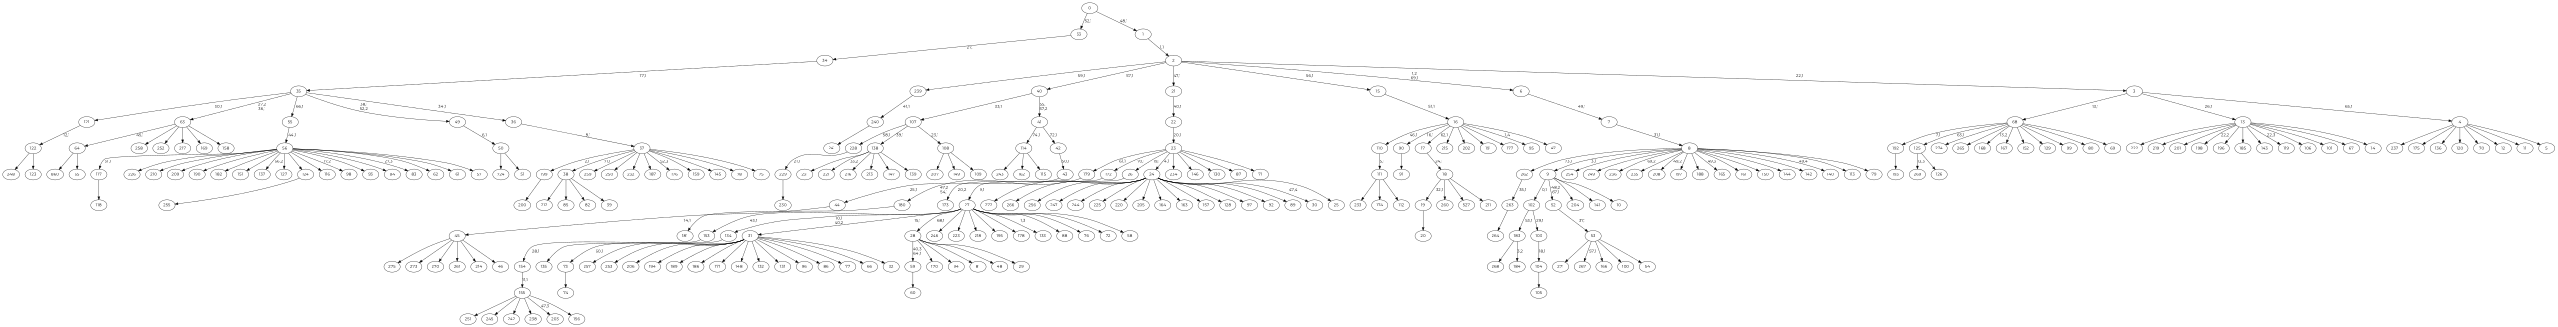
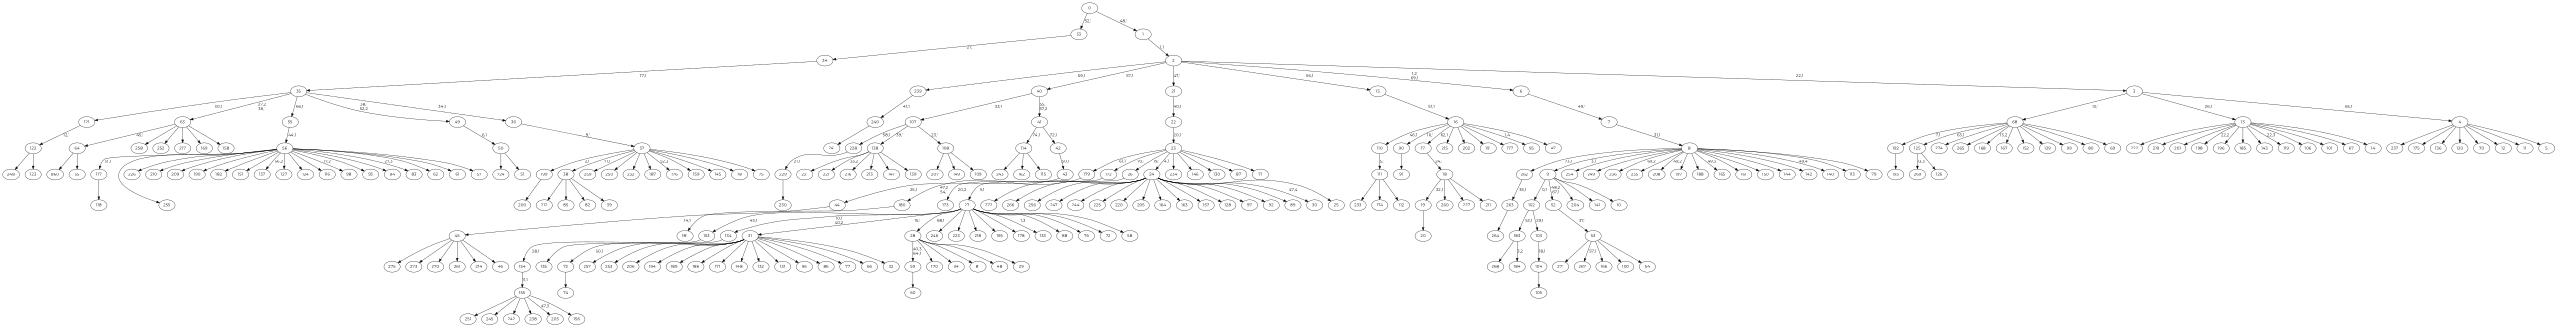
(239, 194) -> (143, 158)
(1467, 205) -> (1467, 205)
